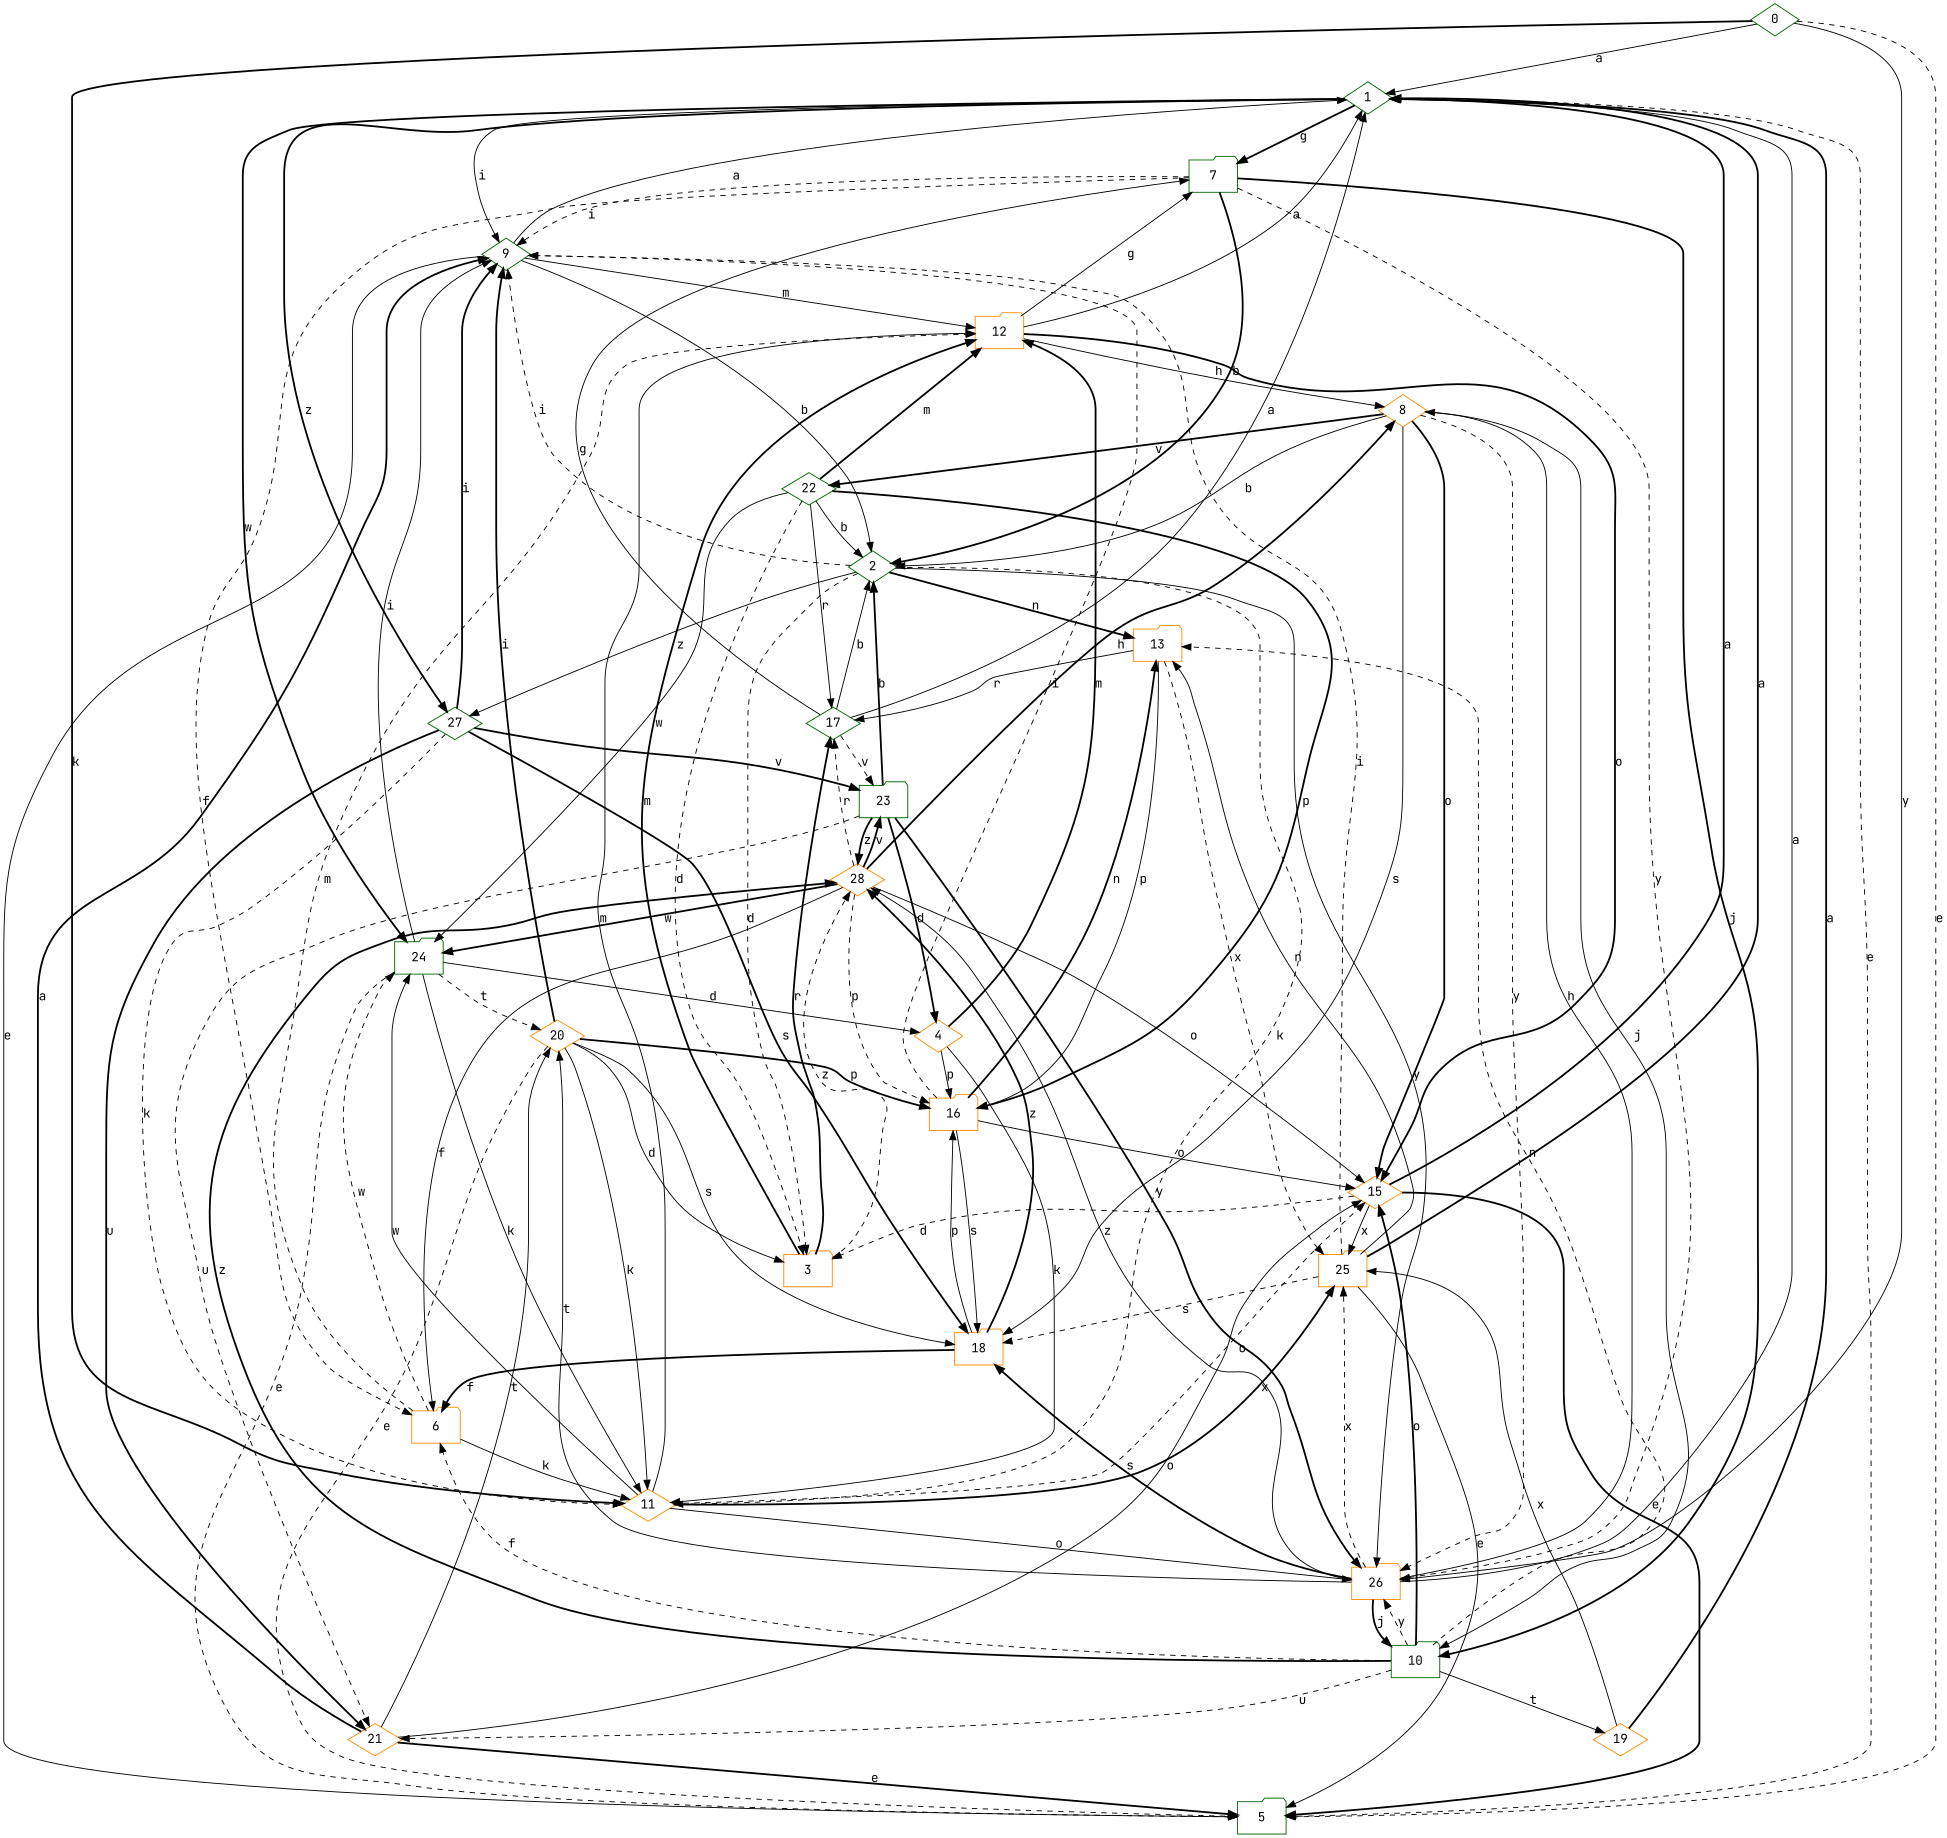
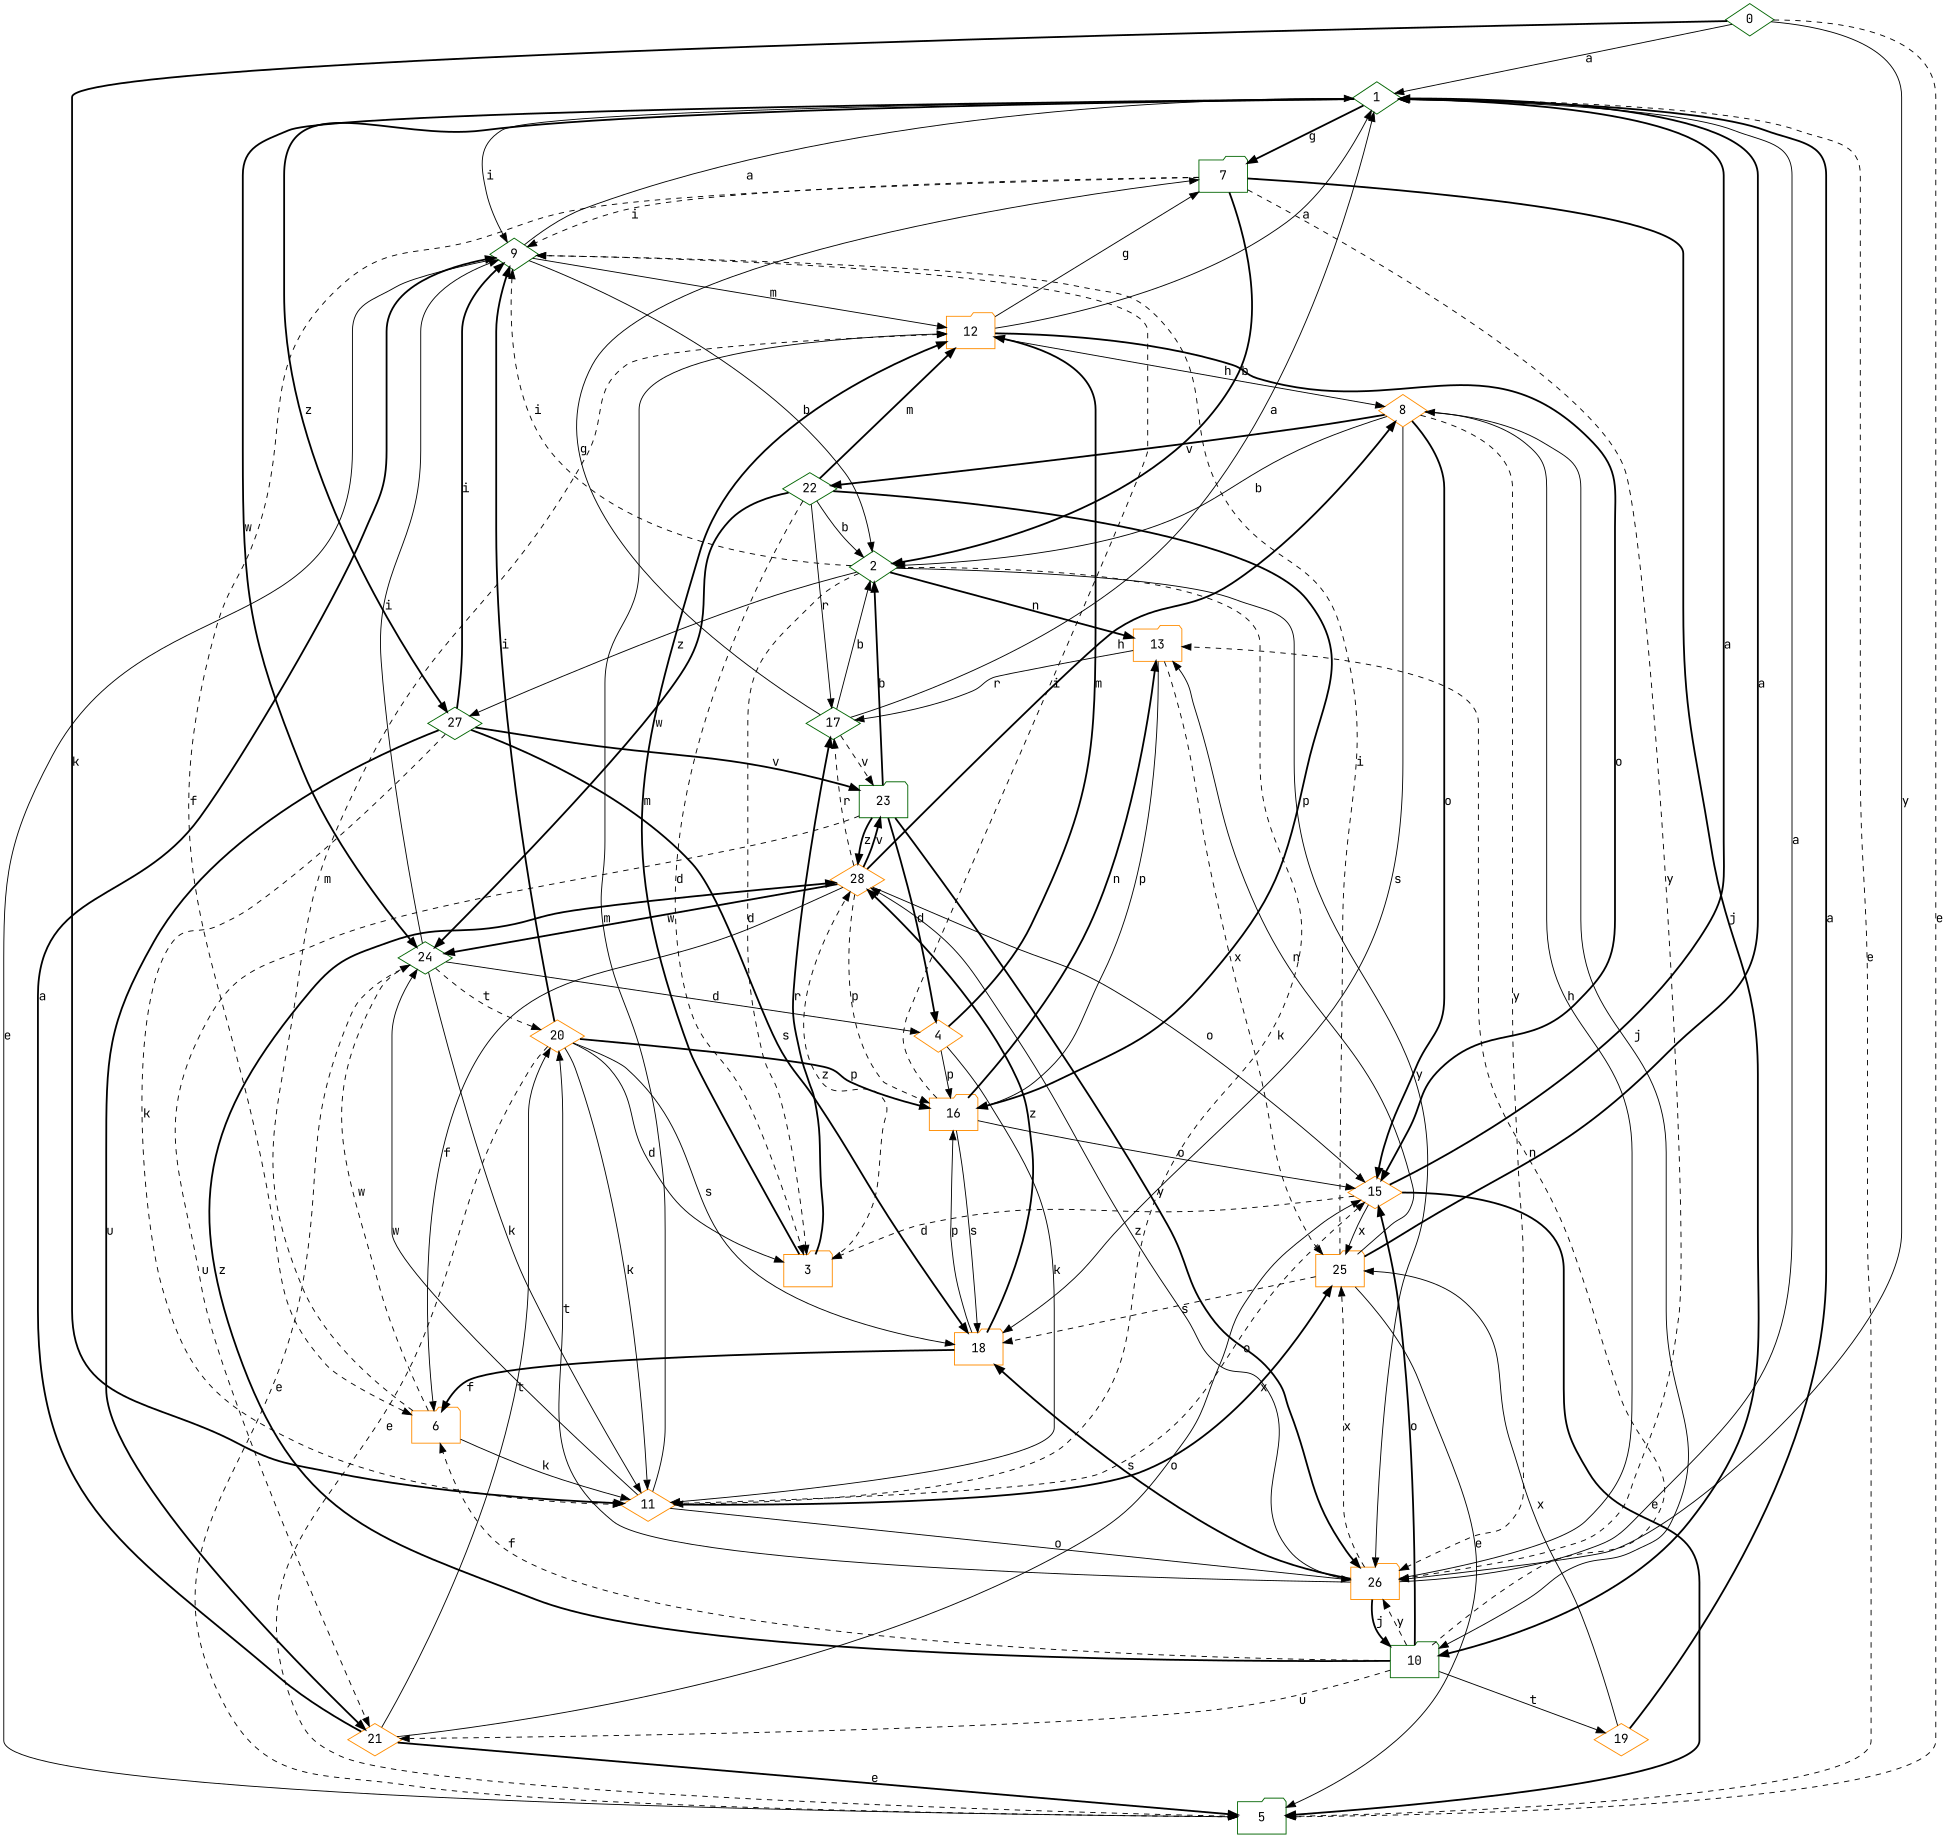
(643, 723) -> (642, 725)
(419, 958) -> (425, 958)
